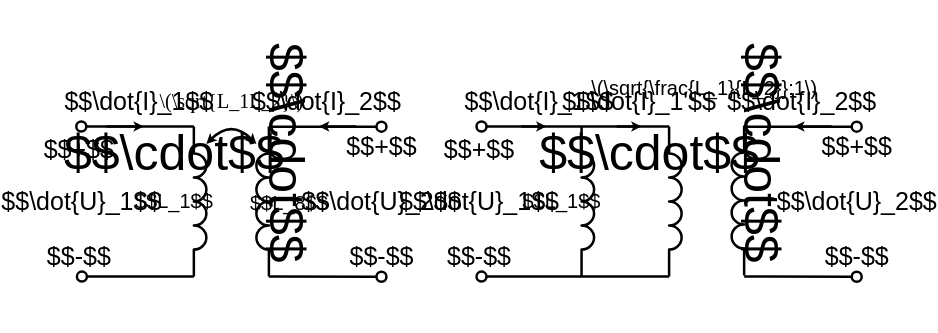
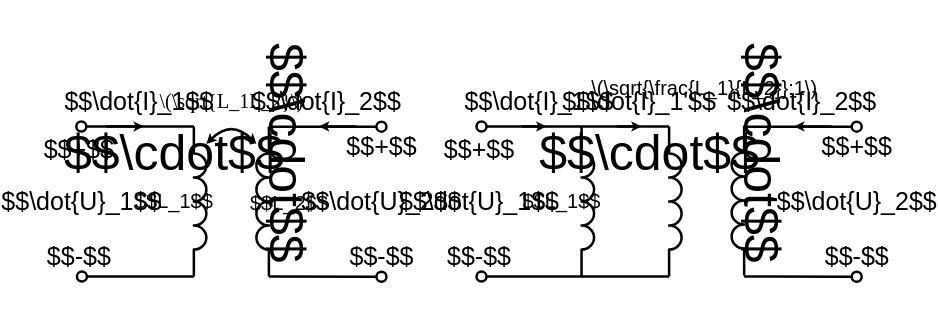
(290, 204) -> (290, 204)
